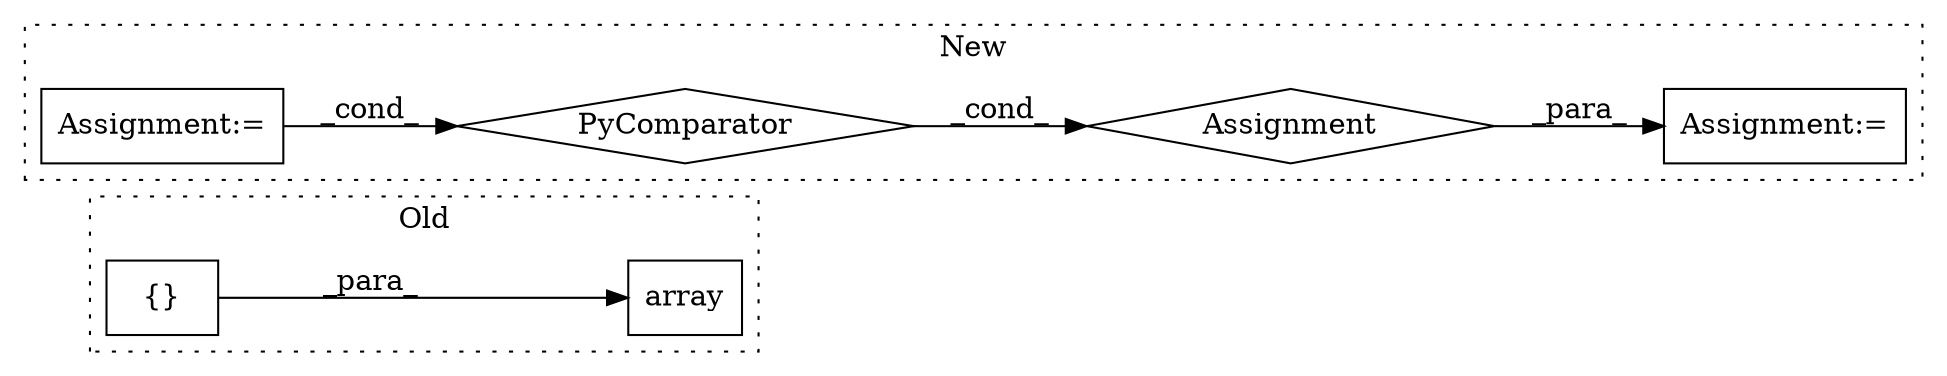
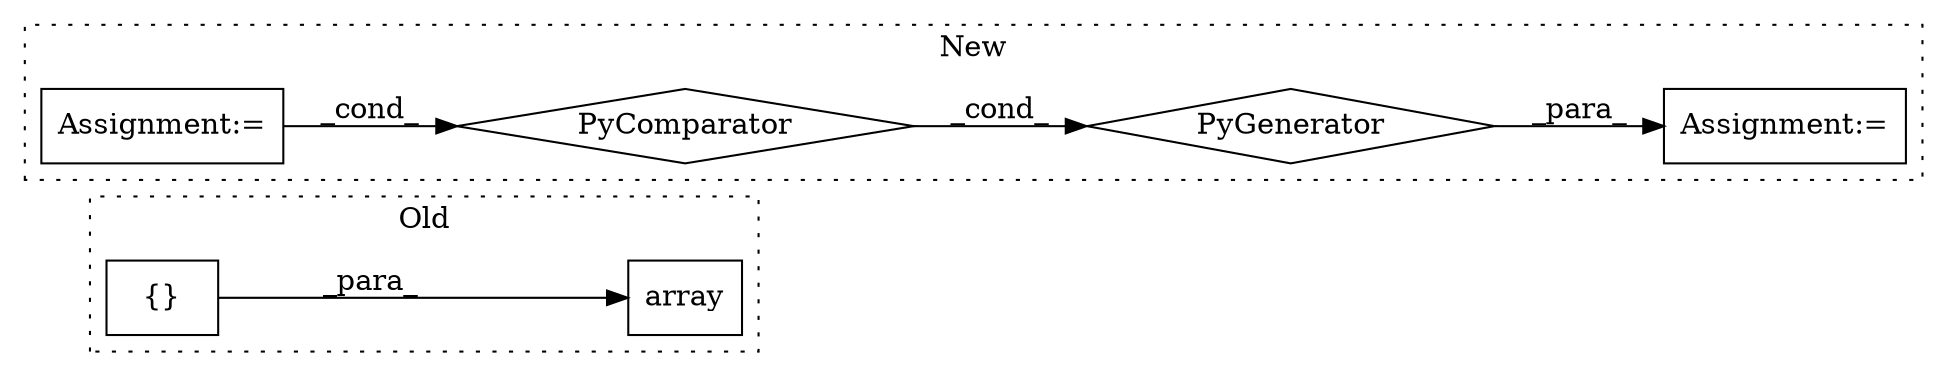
(1291, 126) -> (1291, 126)
